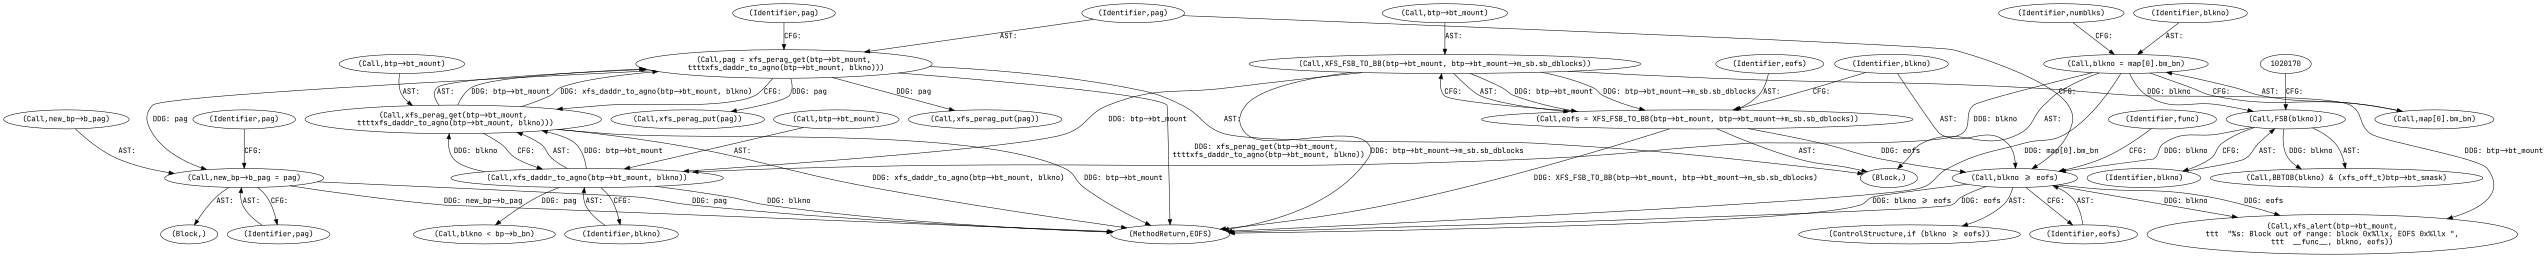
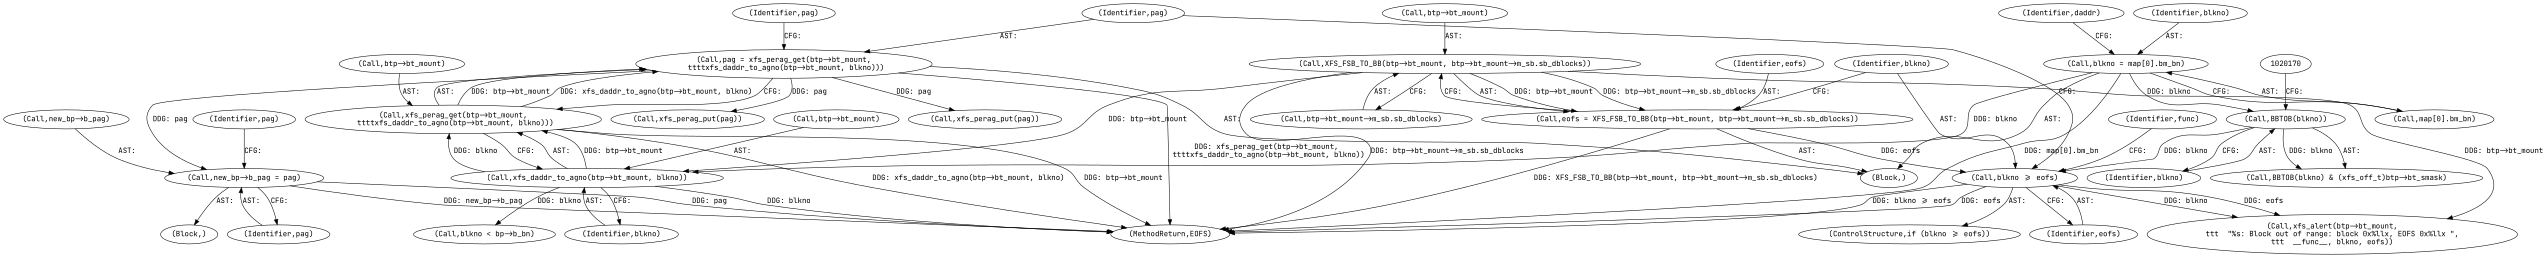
(2061, 13) -> (2061, 13)
none -> (1361, 119)
(2286, 119) -> (2286, 119)
(559, 201) -> (559, 201)
